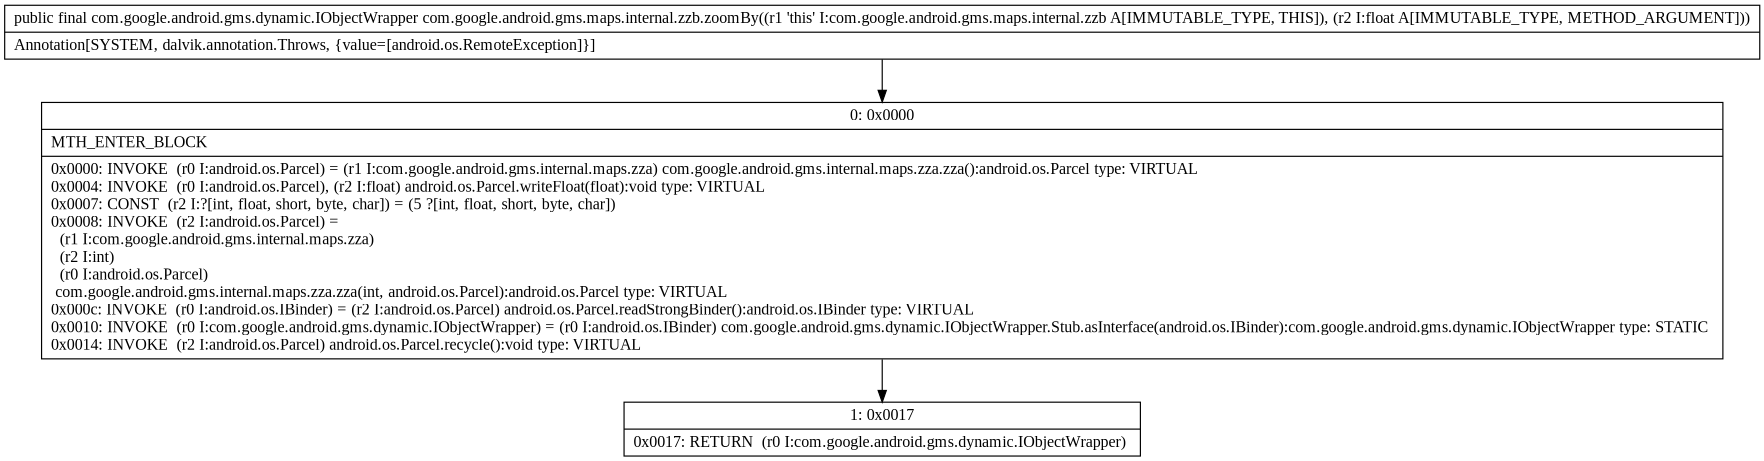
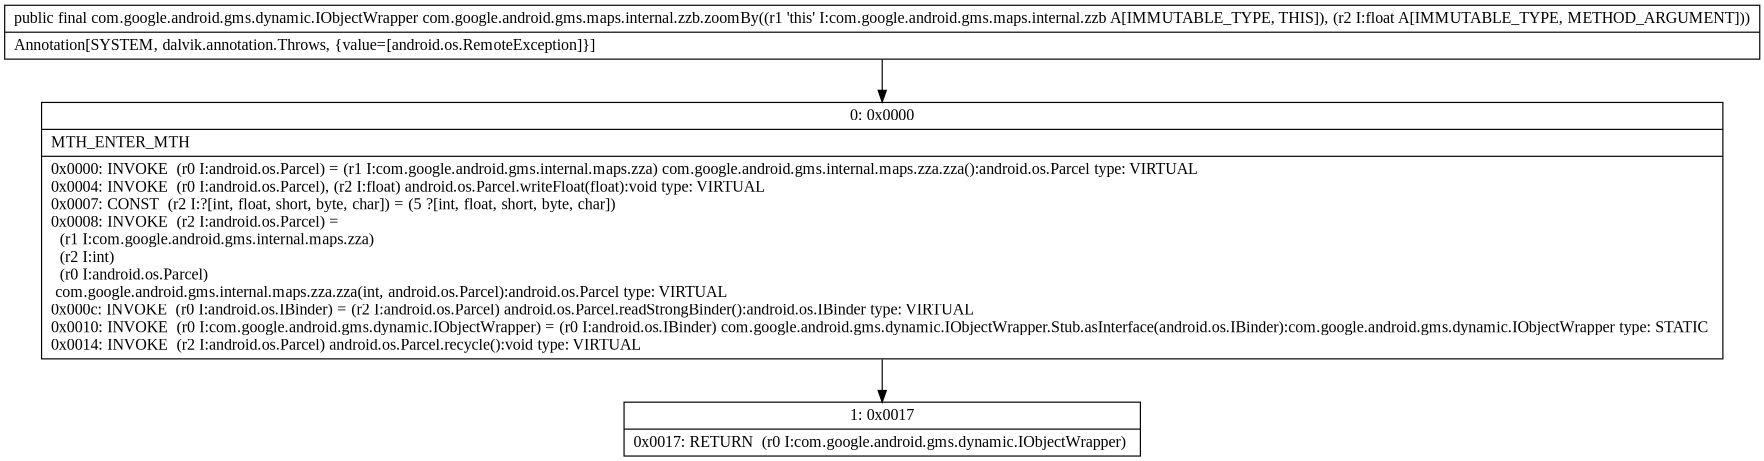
(129, 142) -> (121, 142)
